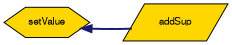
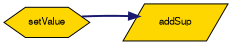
(112, 29) -> (105, 16)
